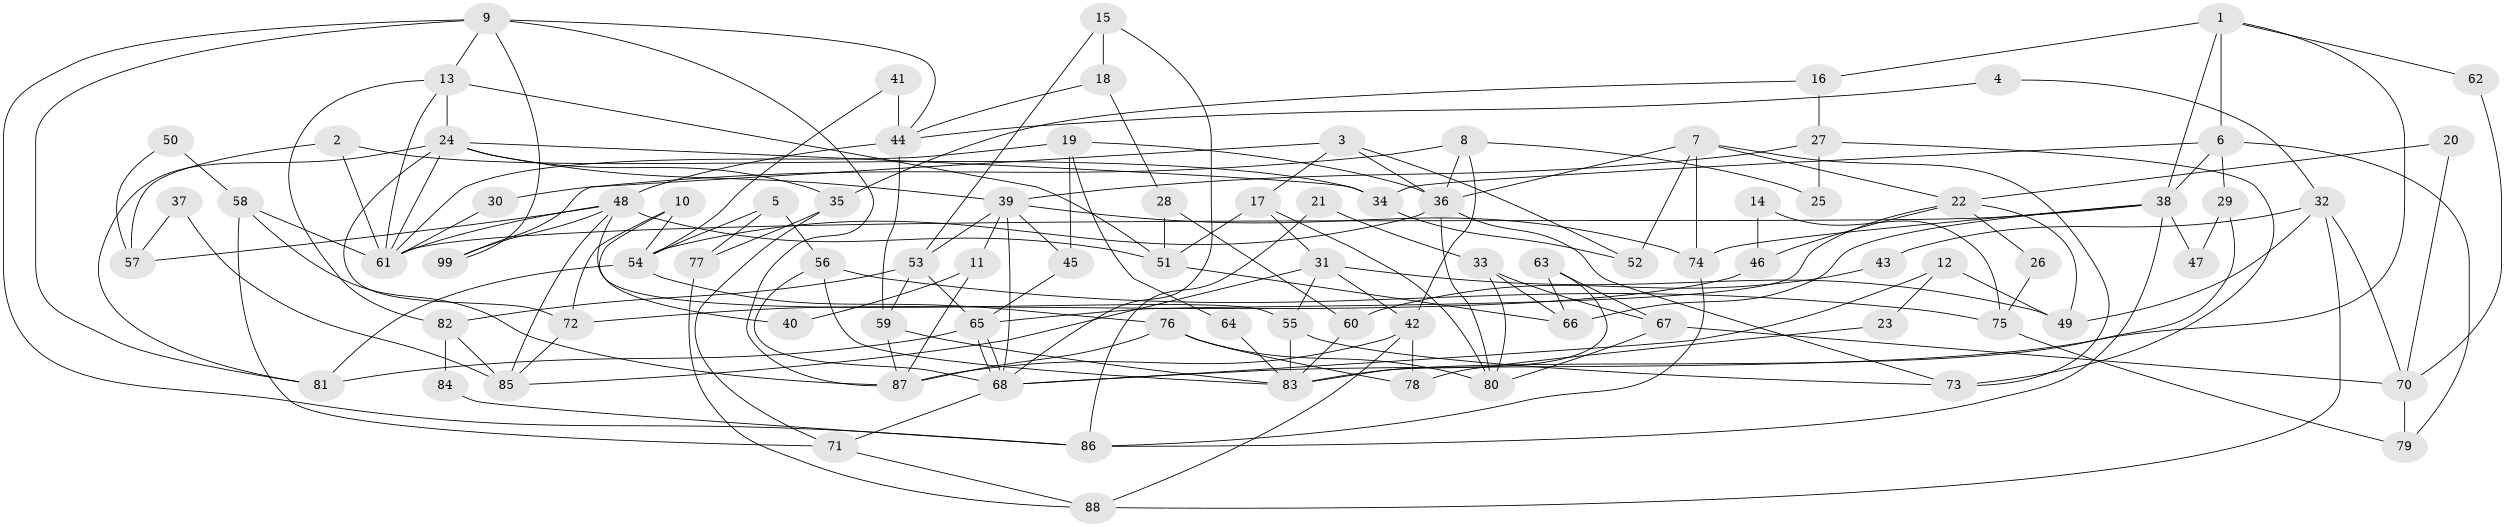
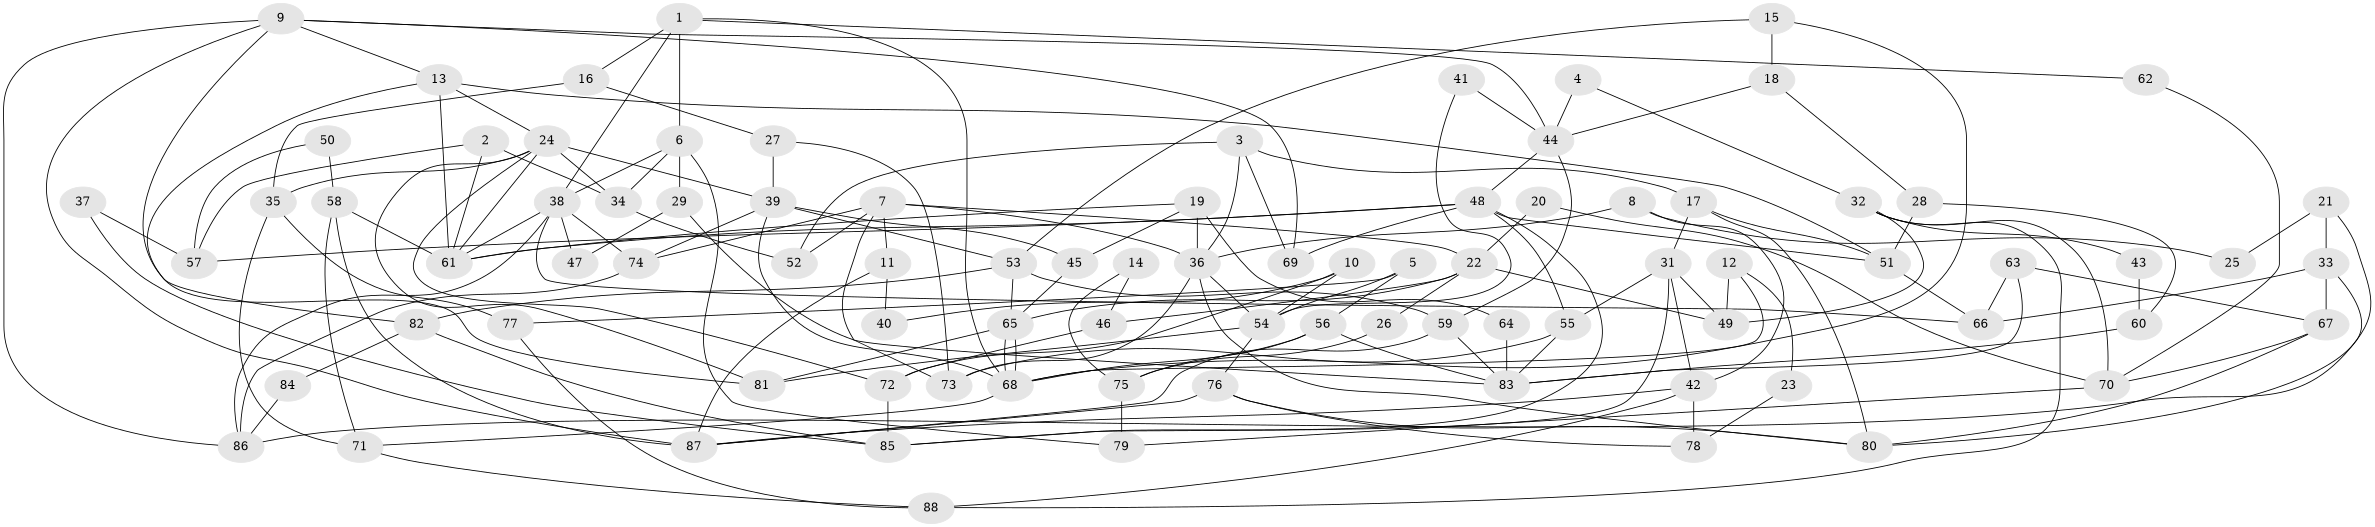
(1819, 176) -> (2285, 229)
(496, 202) -> none
(992, 234) -> (886, 237)
(445, 264) -> (1291, 264)
